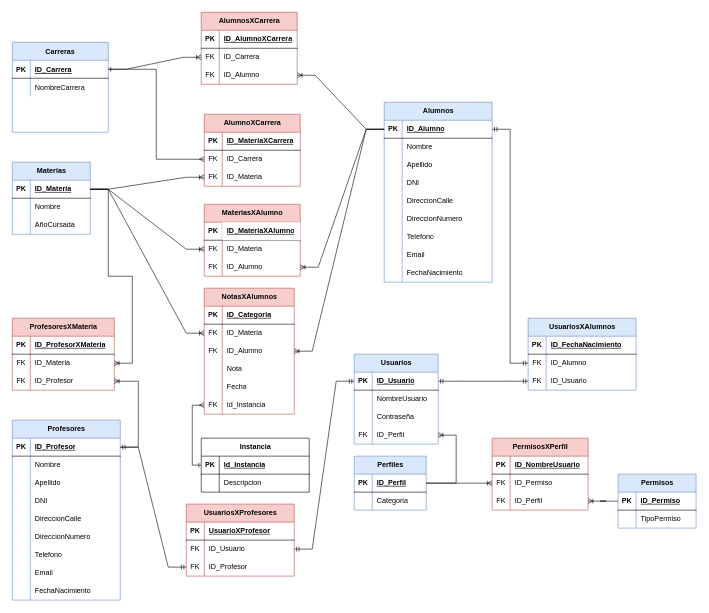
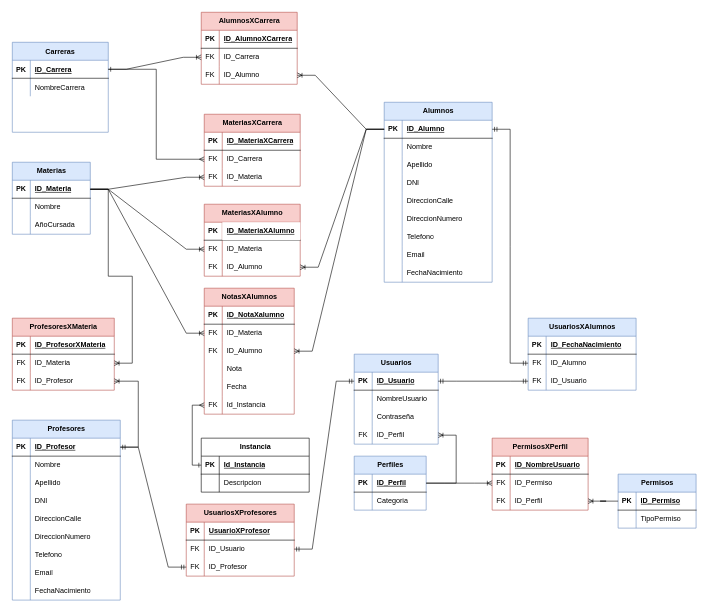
(253, 123) -> (253, 123)
(250, 315) -> (254, 315)
